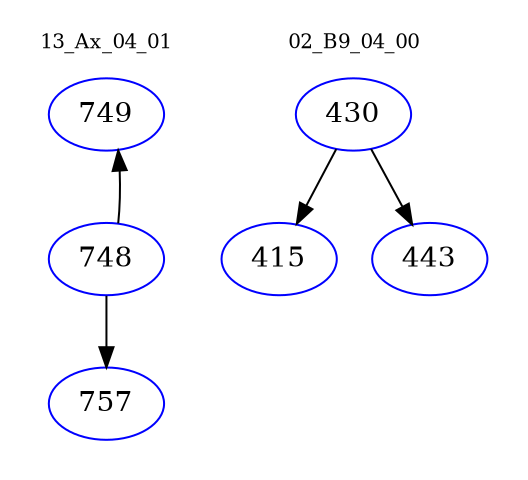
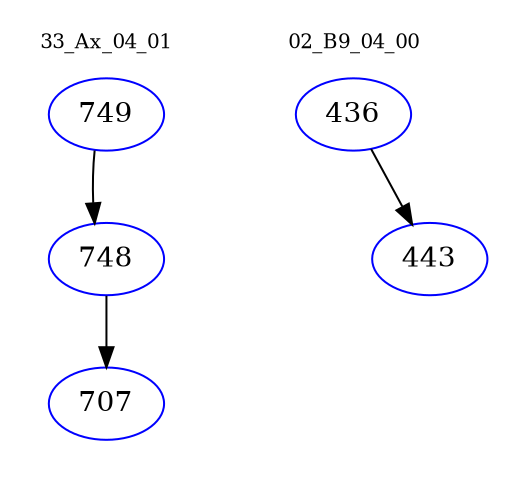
(106, 43) -> (106, 43)
(353, 114) -> (353, 114)
(120, 197) -> (93, 177)
(279, 259) -> none
(106, 404) -> (106, 404)
